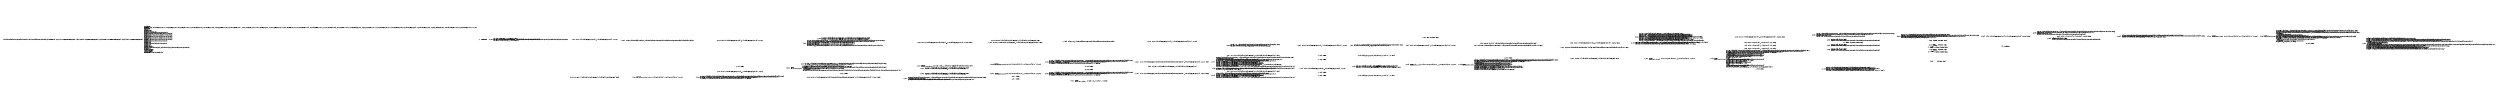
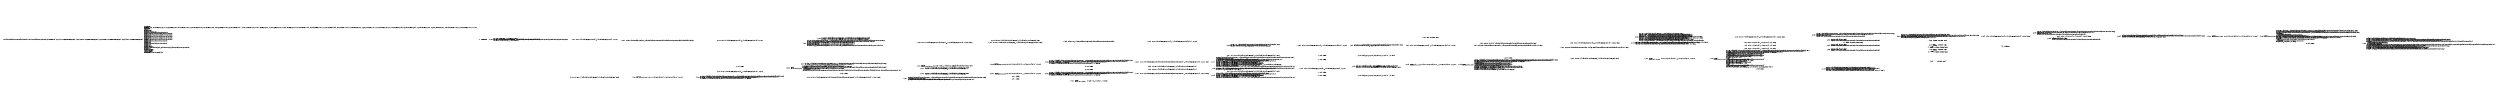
none -> (1172, 69)
